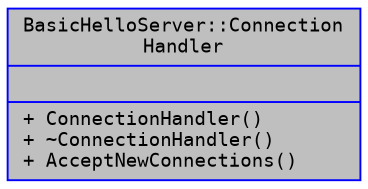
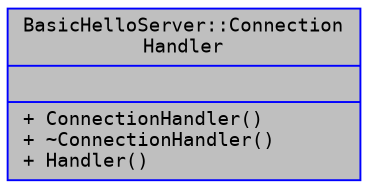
(161, 161) -> (87, 161)
